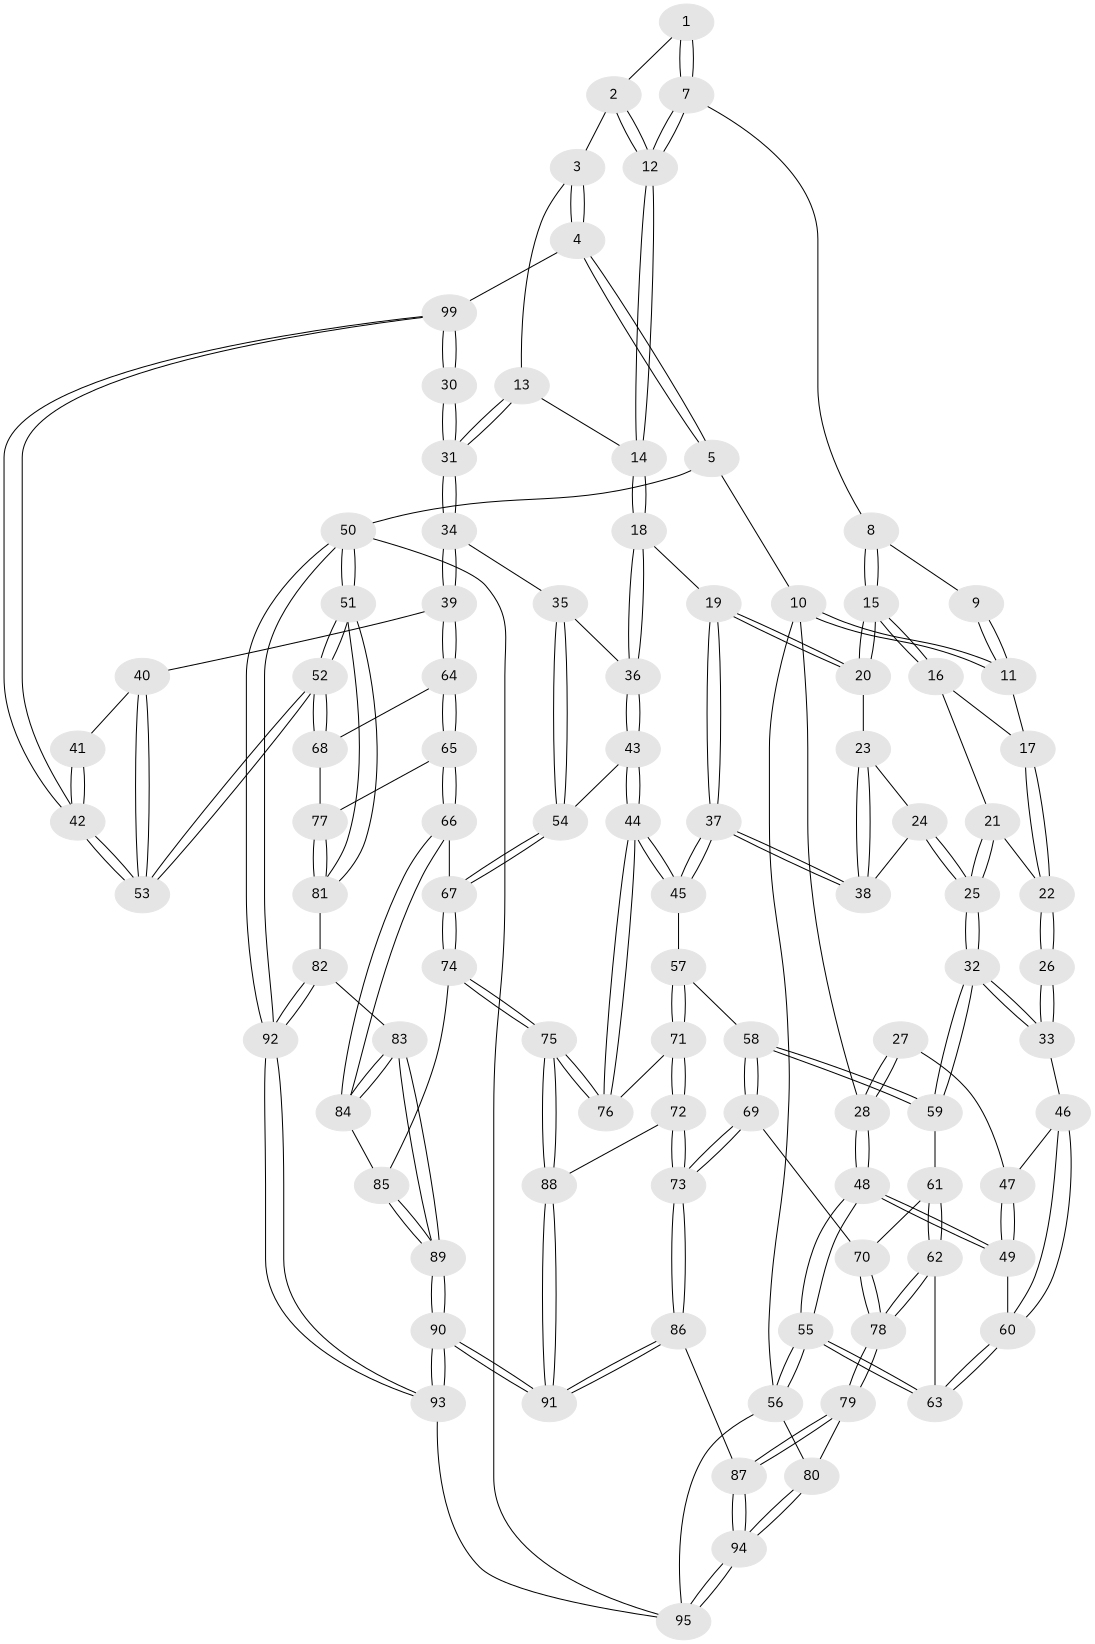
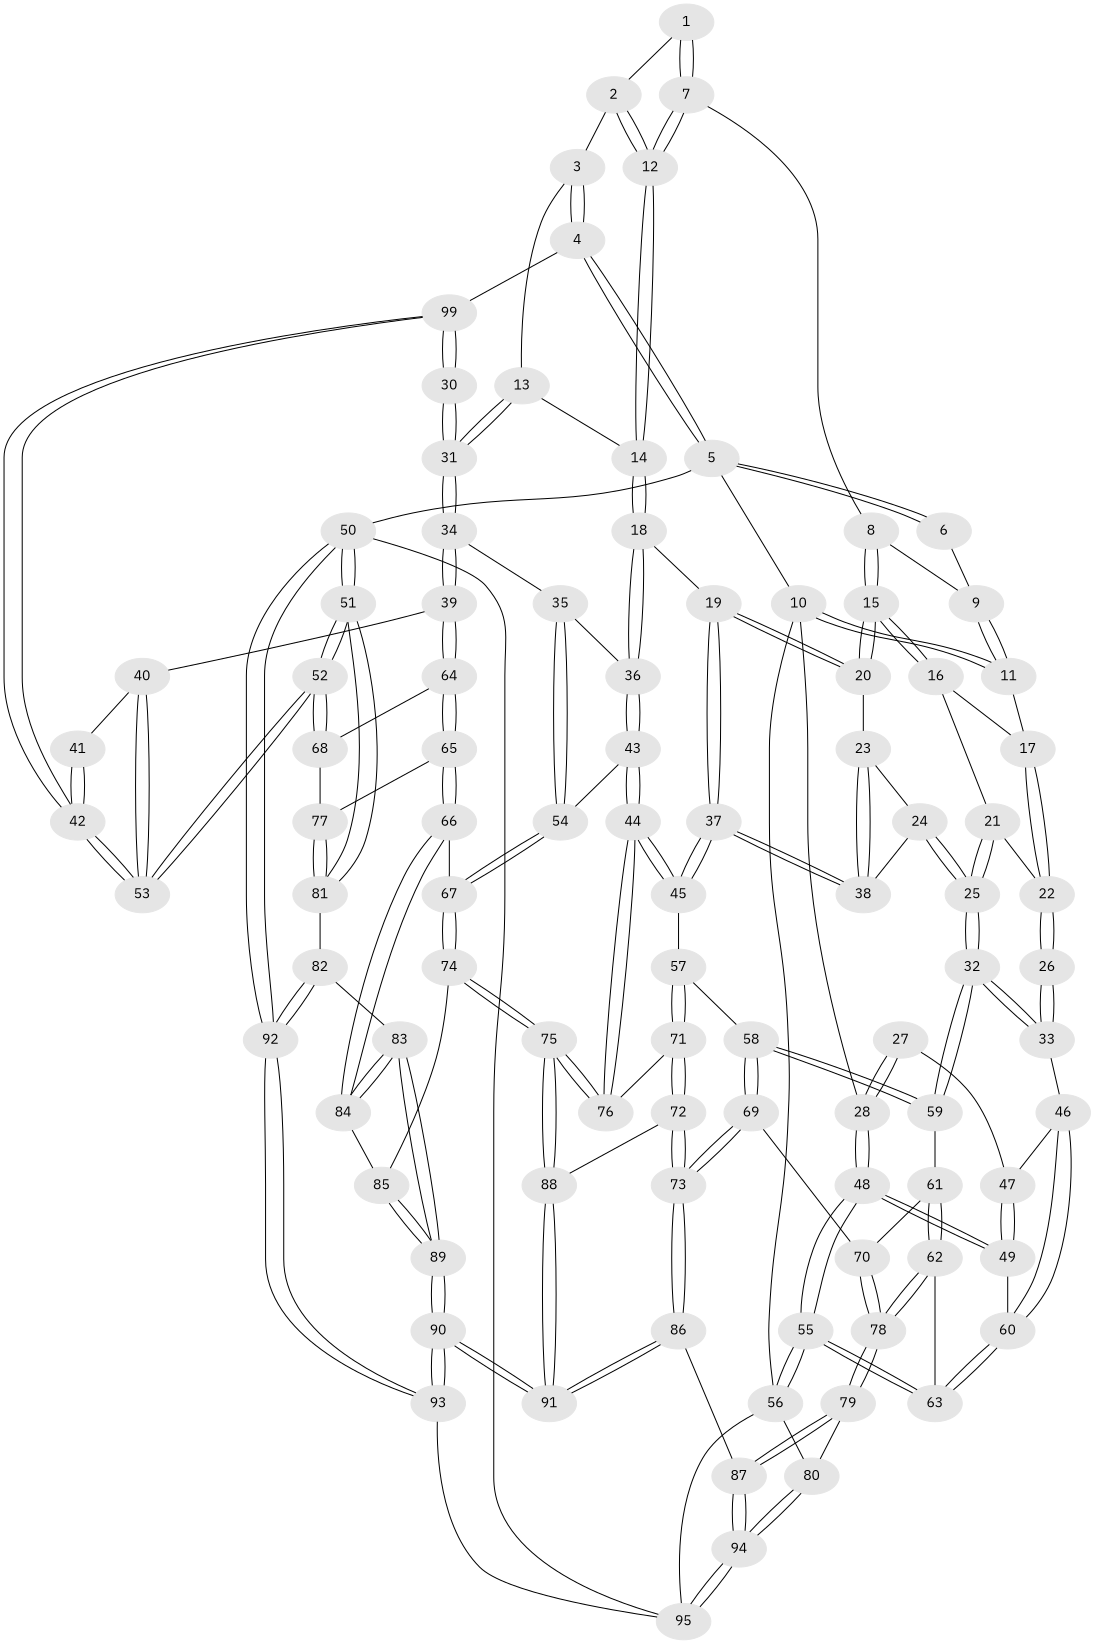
none -> (944, 531)
